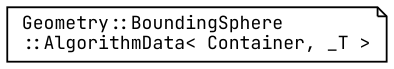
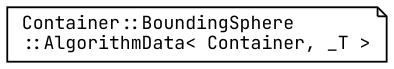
(197, 34) -> (197, 34)
